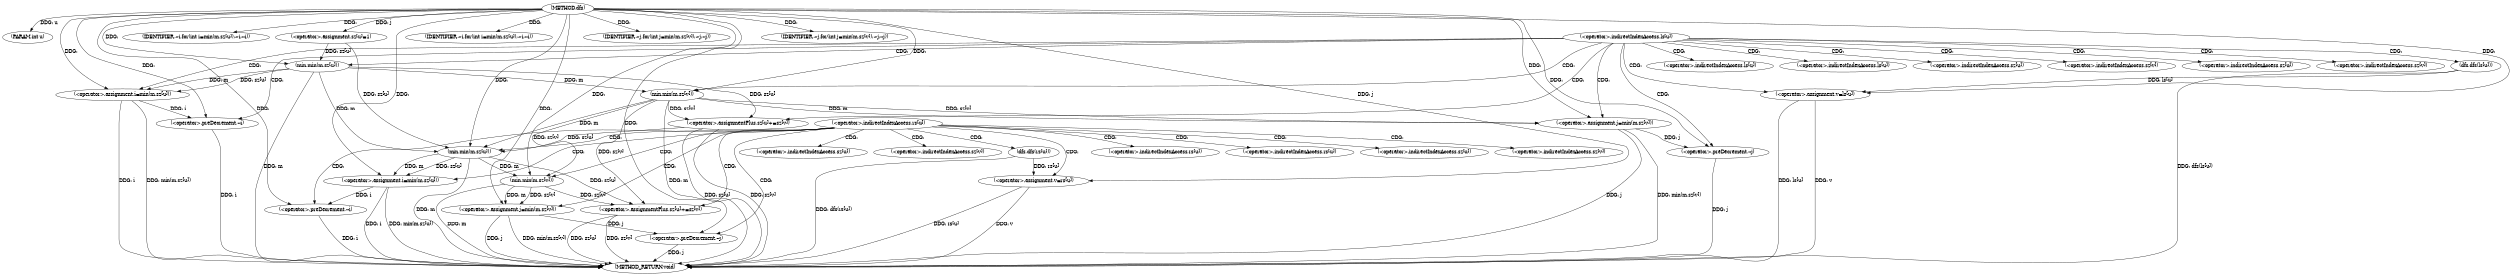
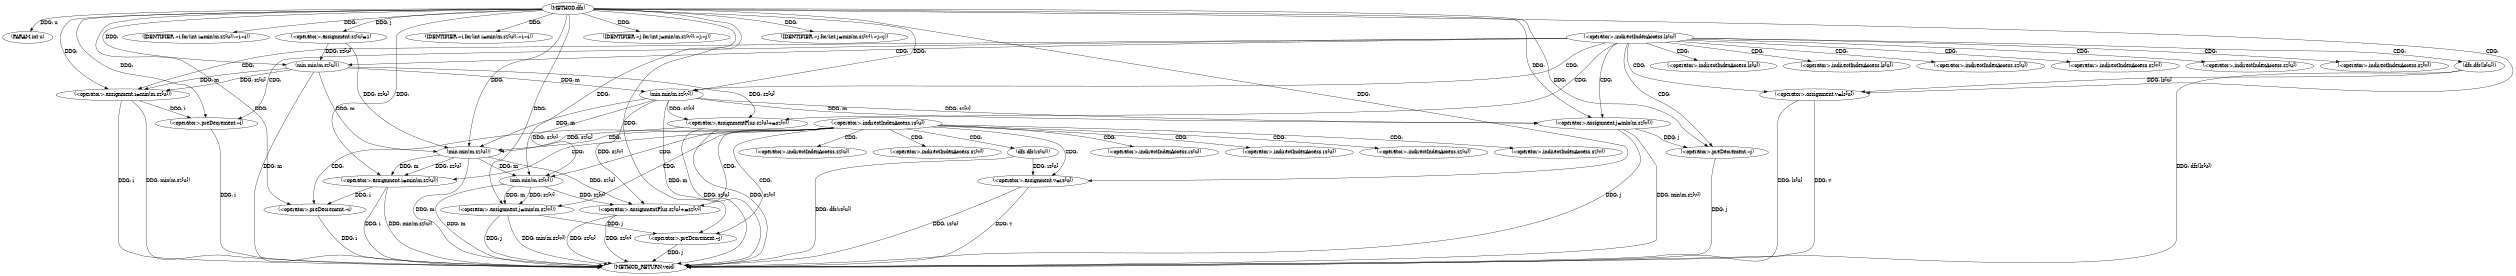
(2490, 52) -> (2493, 52)
(1366, 95) -> (1364, 95)
